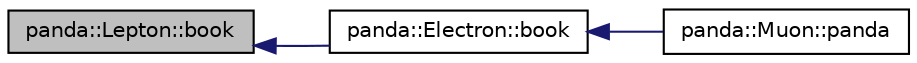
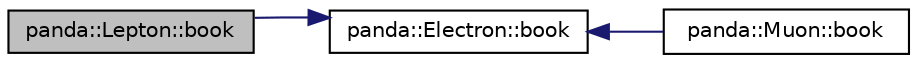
(786, 32) -> (786, 32)
(303, 46) -> (281, 17)
